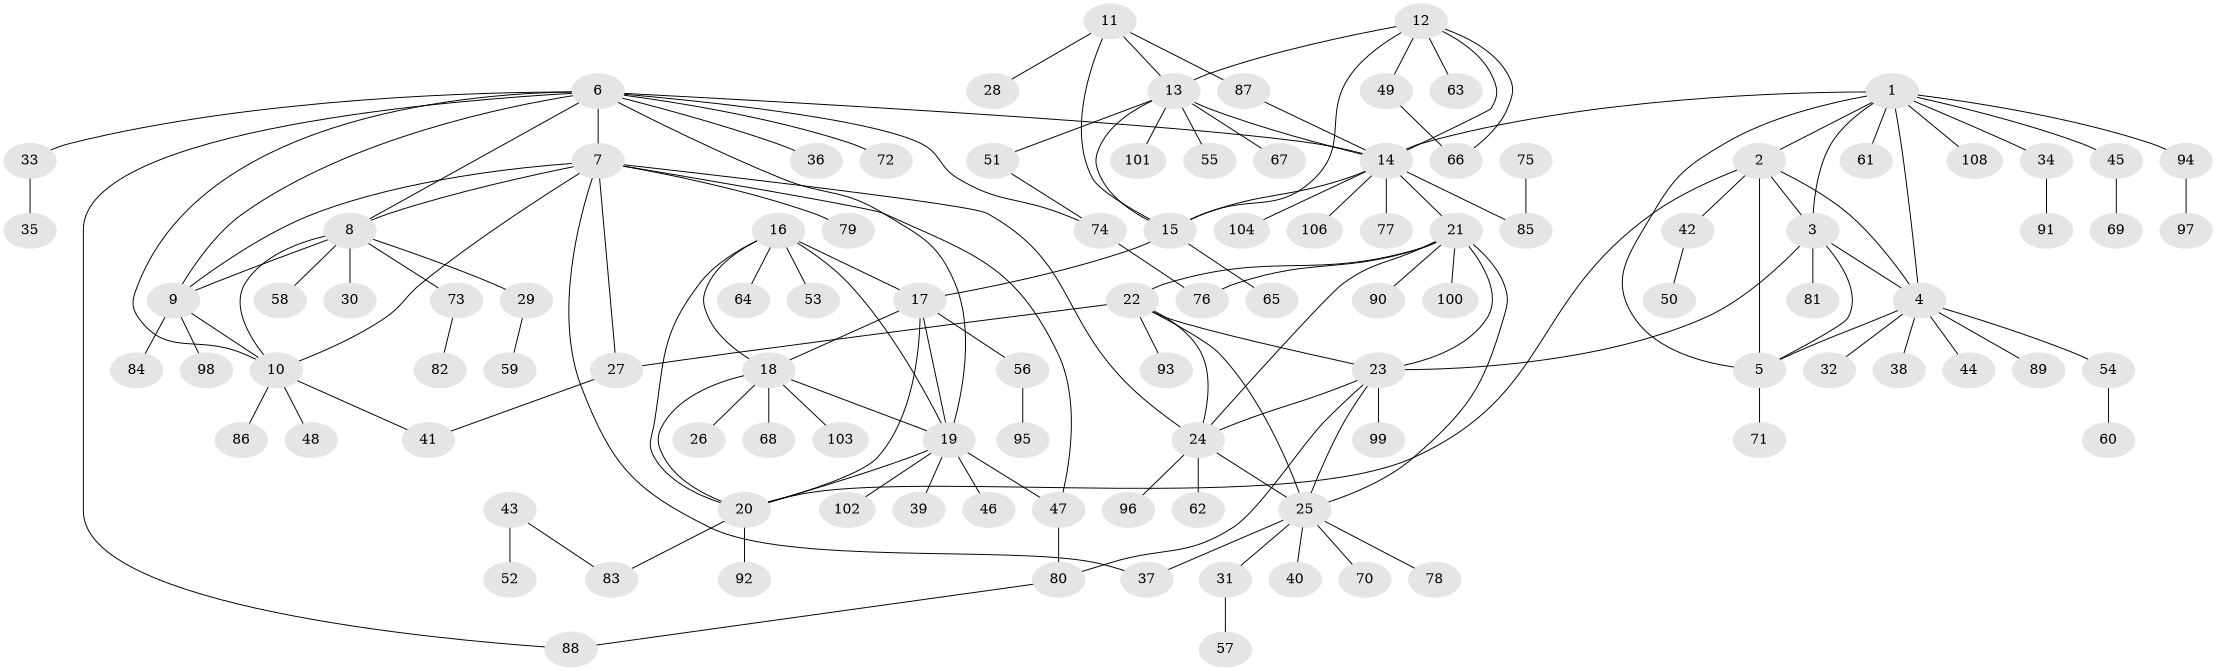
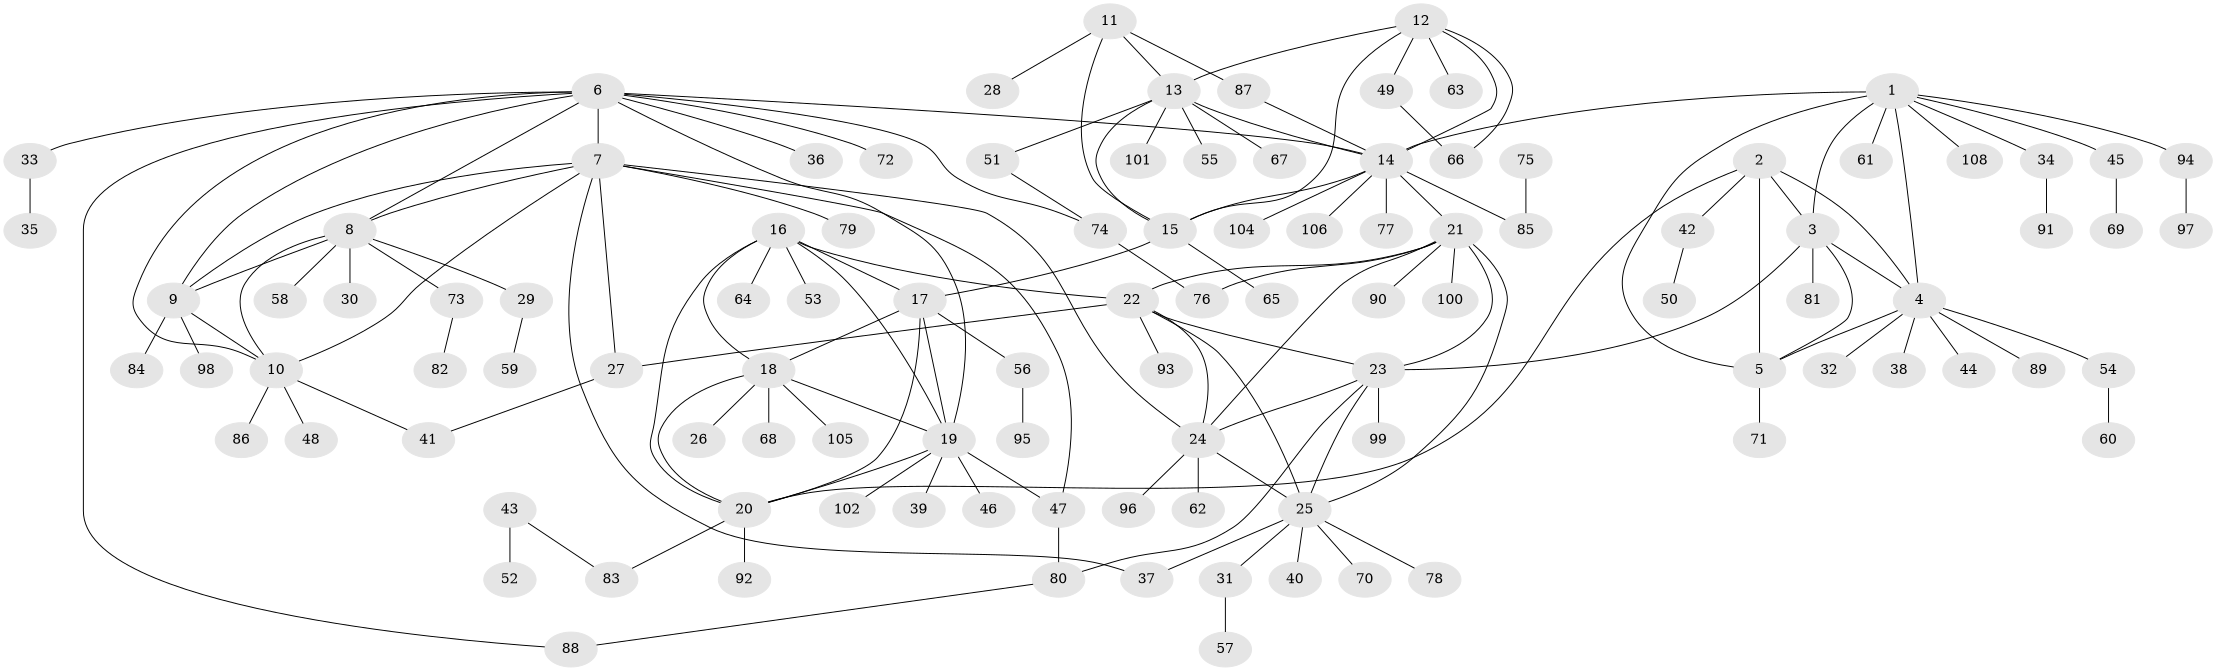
(1826, 126) -> none
none -> (943, 278)
(841, 440) -> (841, 440)
